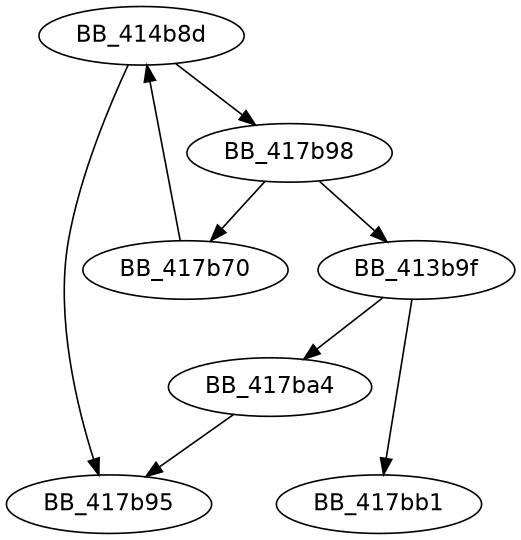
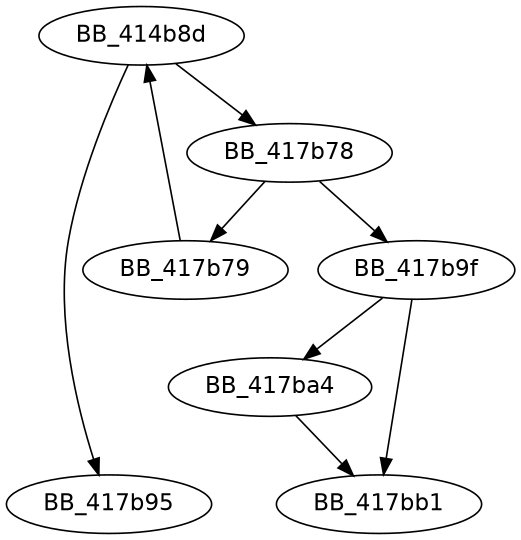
(290, 153) -> (290, 153)
(185, 270) -> (185, 270)
(416, 270) -> (416, 270)
(197, 441) -> (319, 440)
